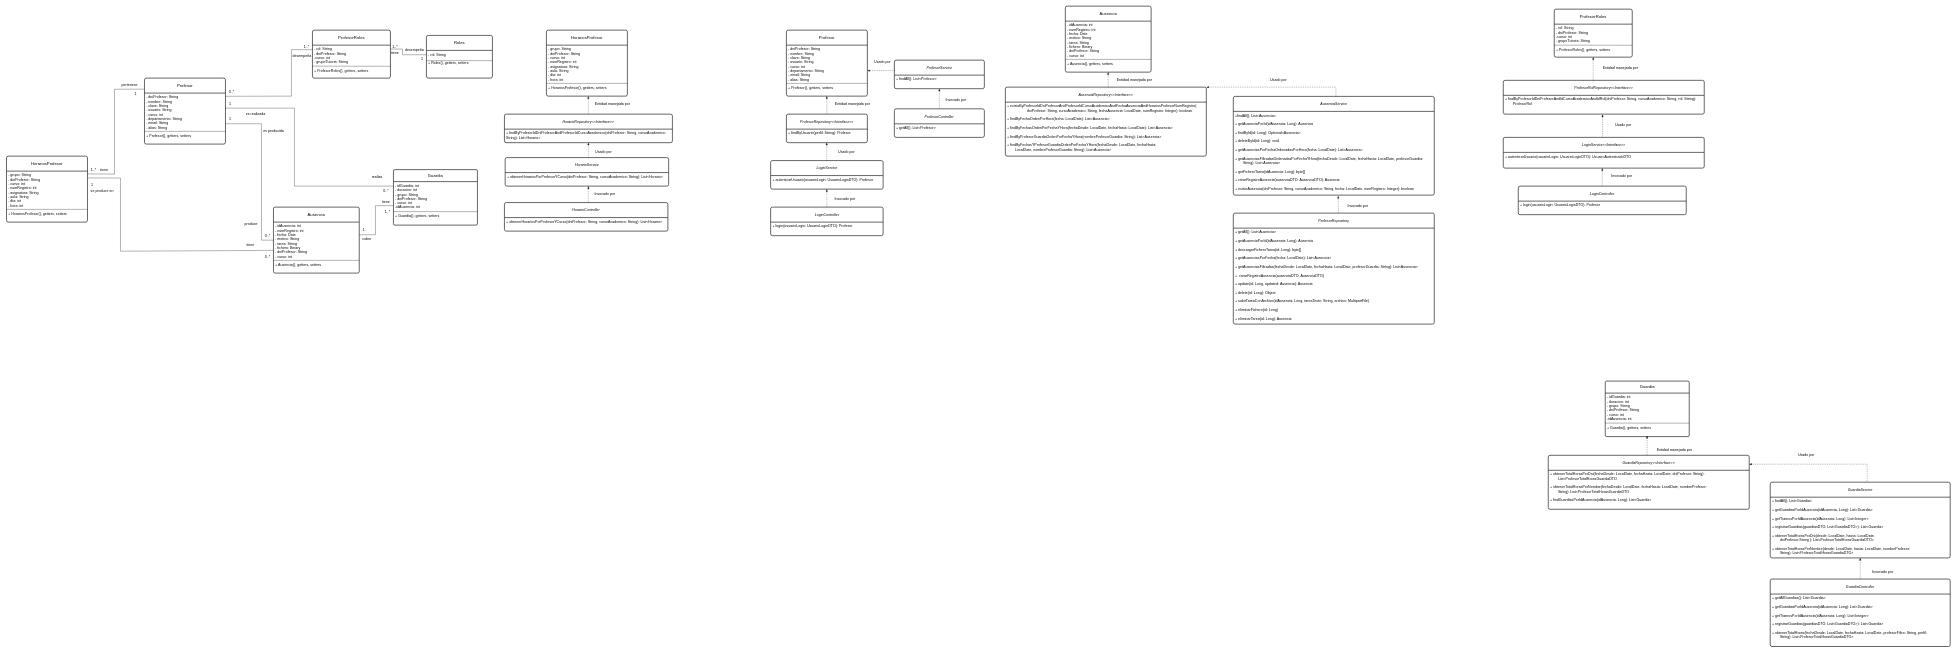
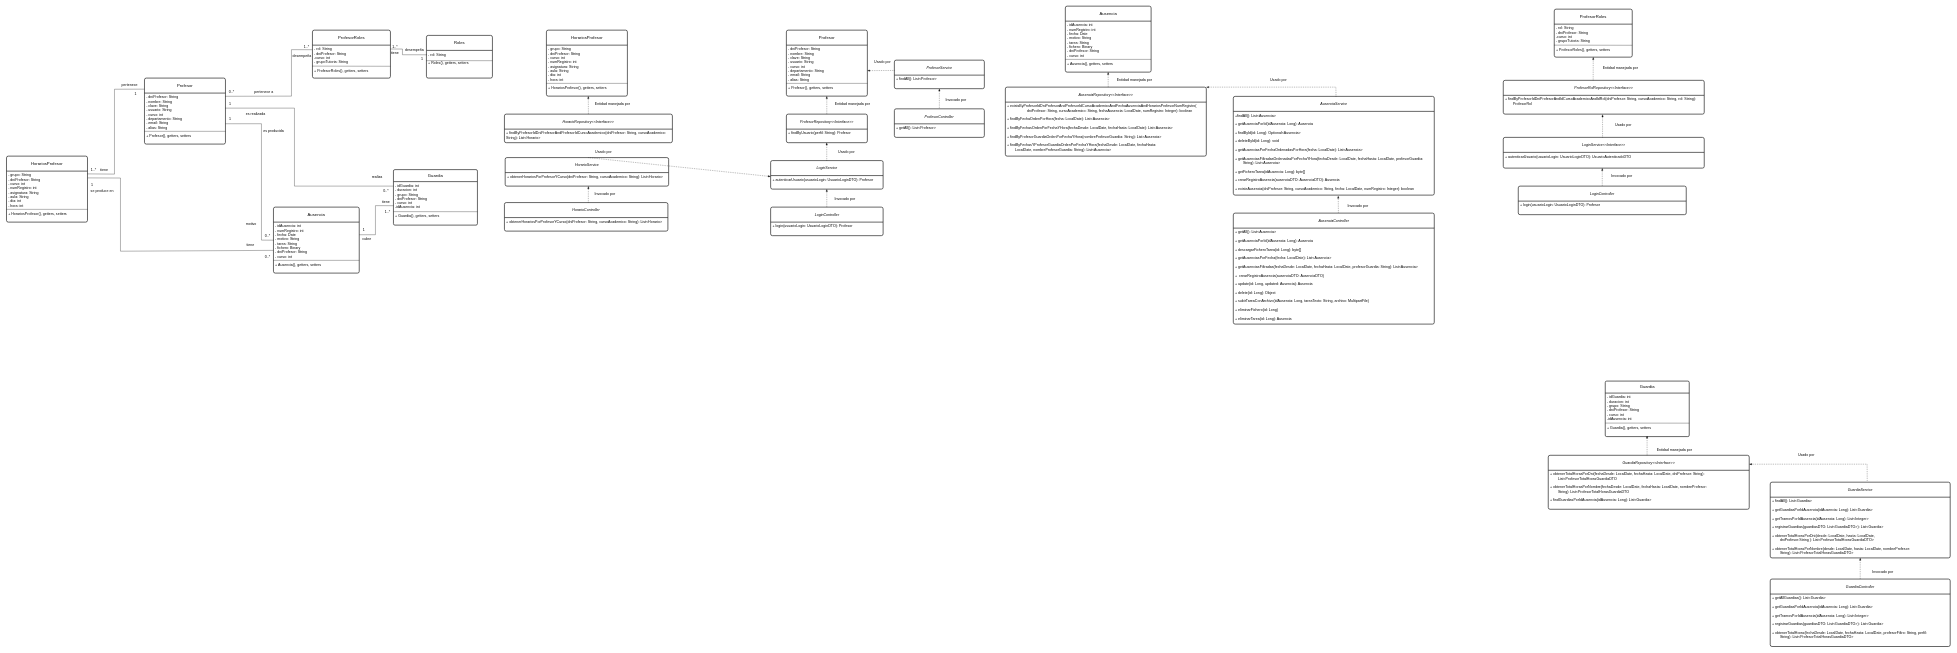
none -> (264, 92)
(588, 146) -> (767, 176)
(1334, 221) -> (1334, 221)
(251, 224) -> (251, 224)
